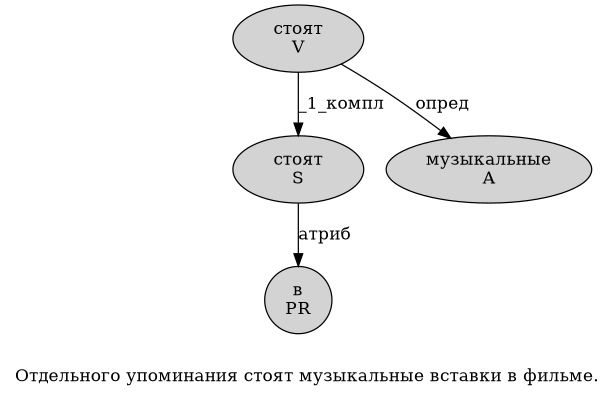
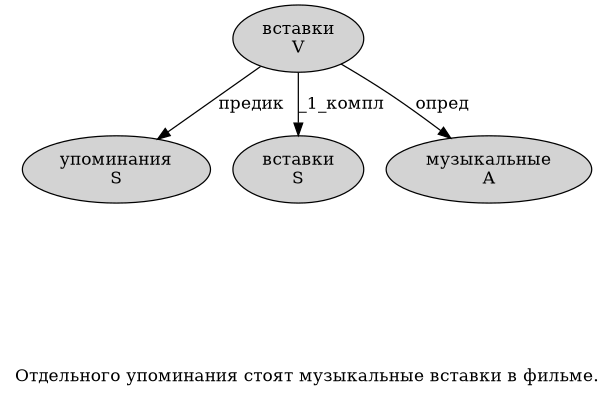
(298, 39) -> (298, 39)
none -> (116, 169)
(298, 169) -> (298, 169)
(298, 300) -> none
